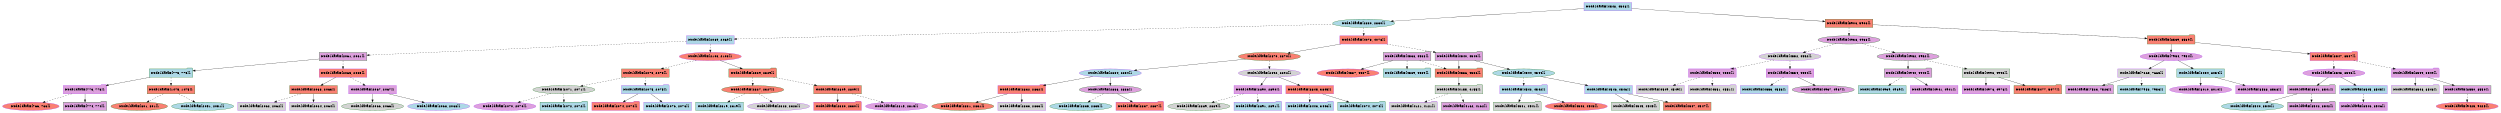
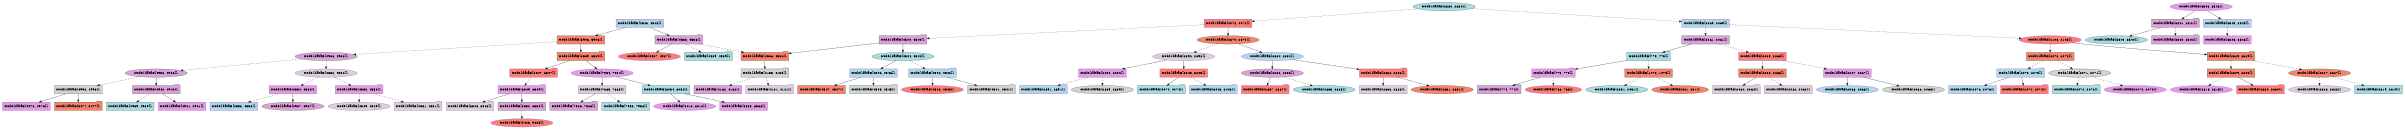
(1489, 15) -> (658, 31)
(2334, 64) -> none
(1660, 90) -> (359, 106)
